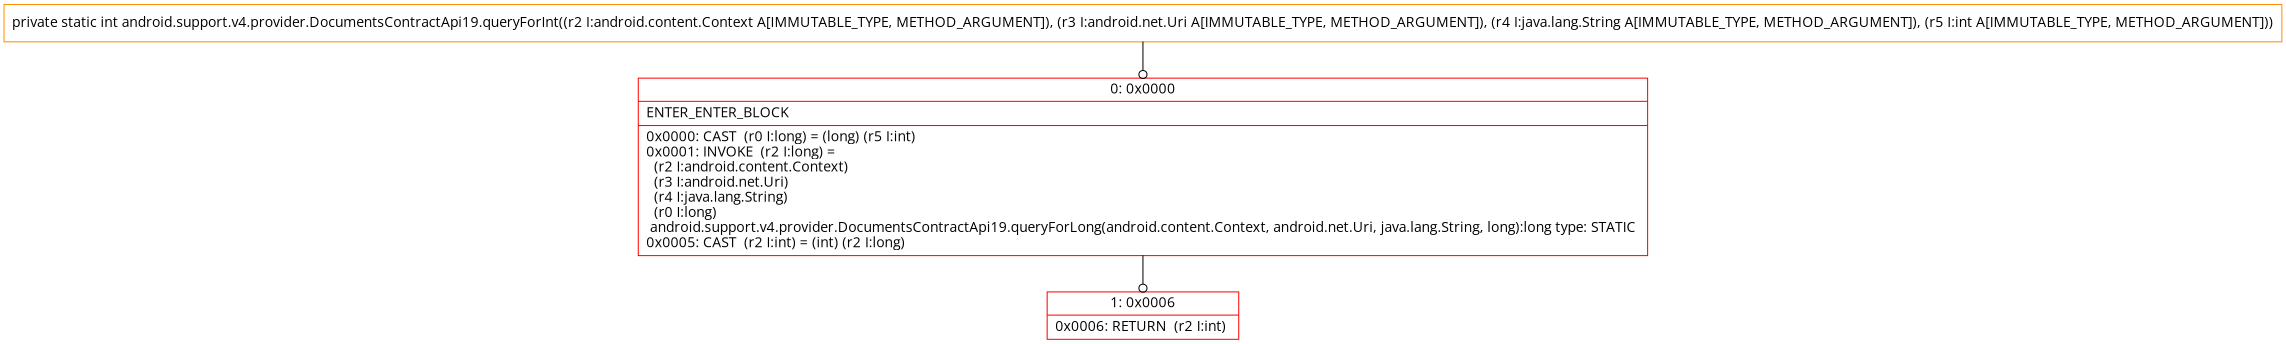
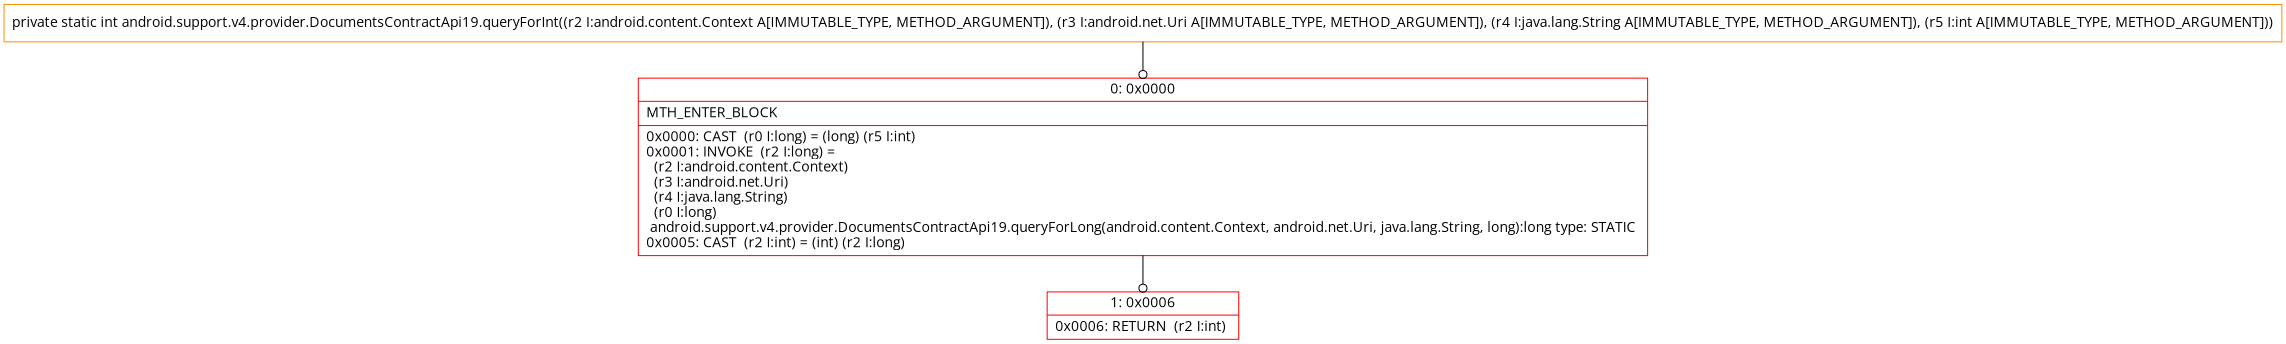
(718, 113) -> (712, 113)
